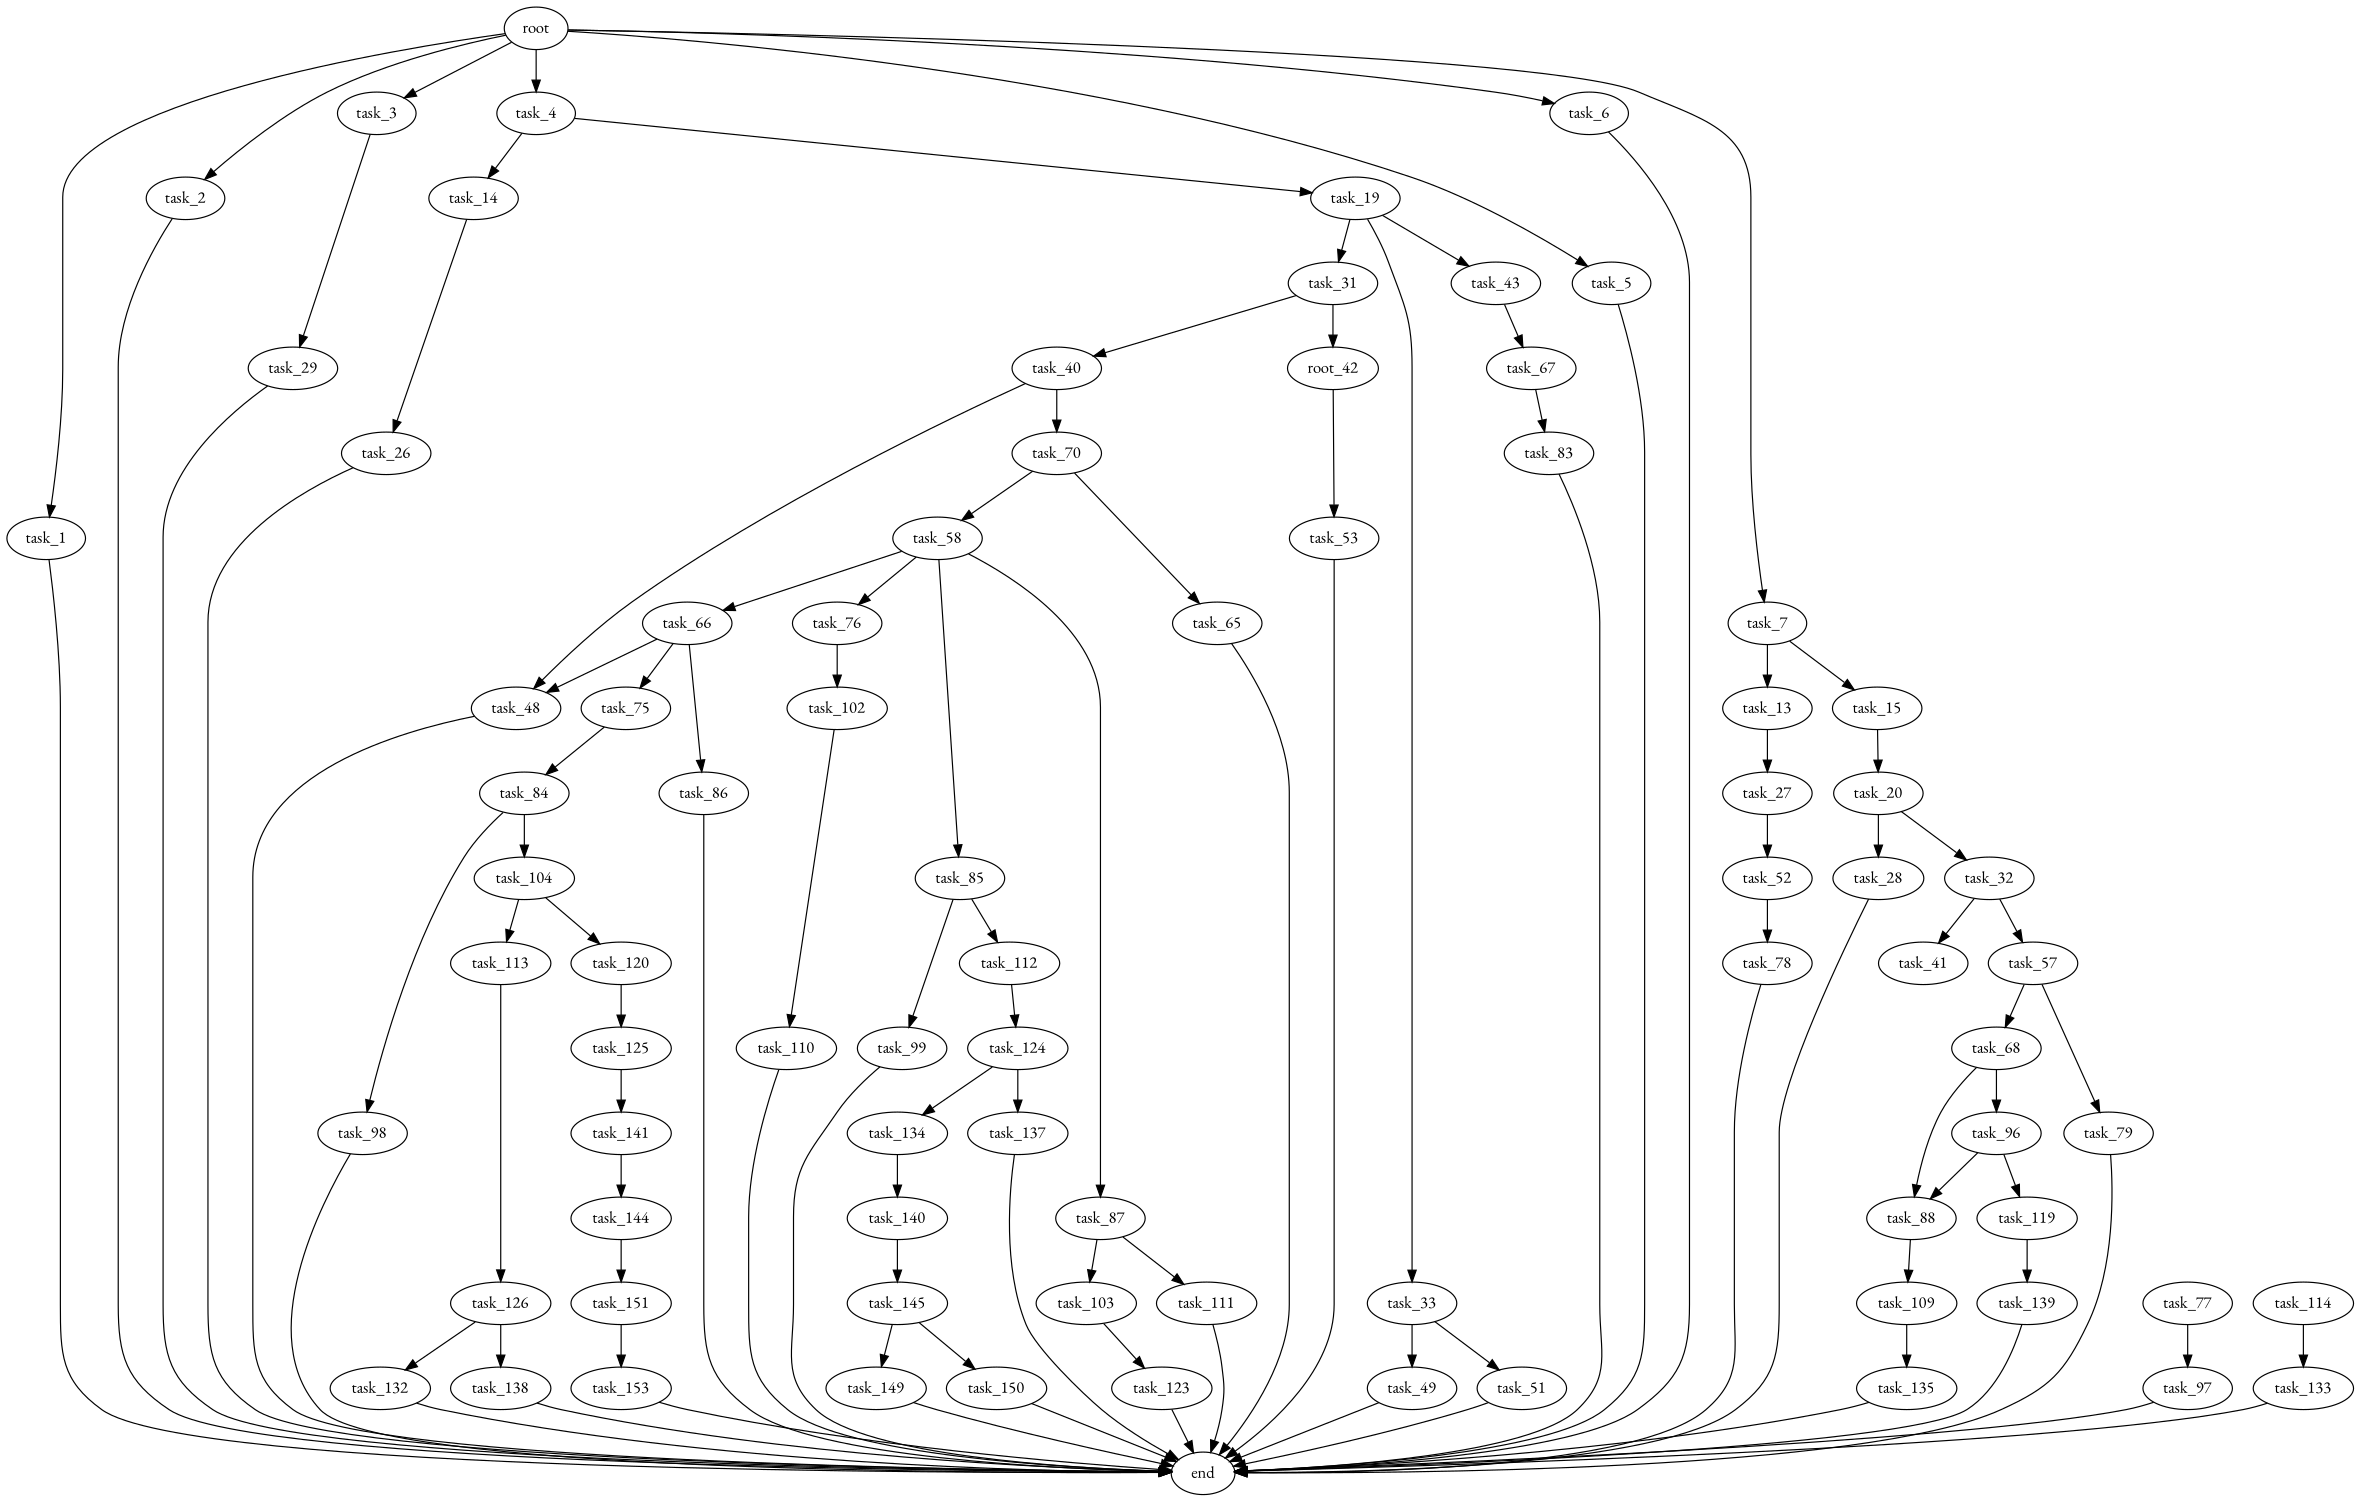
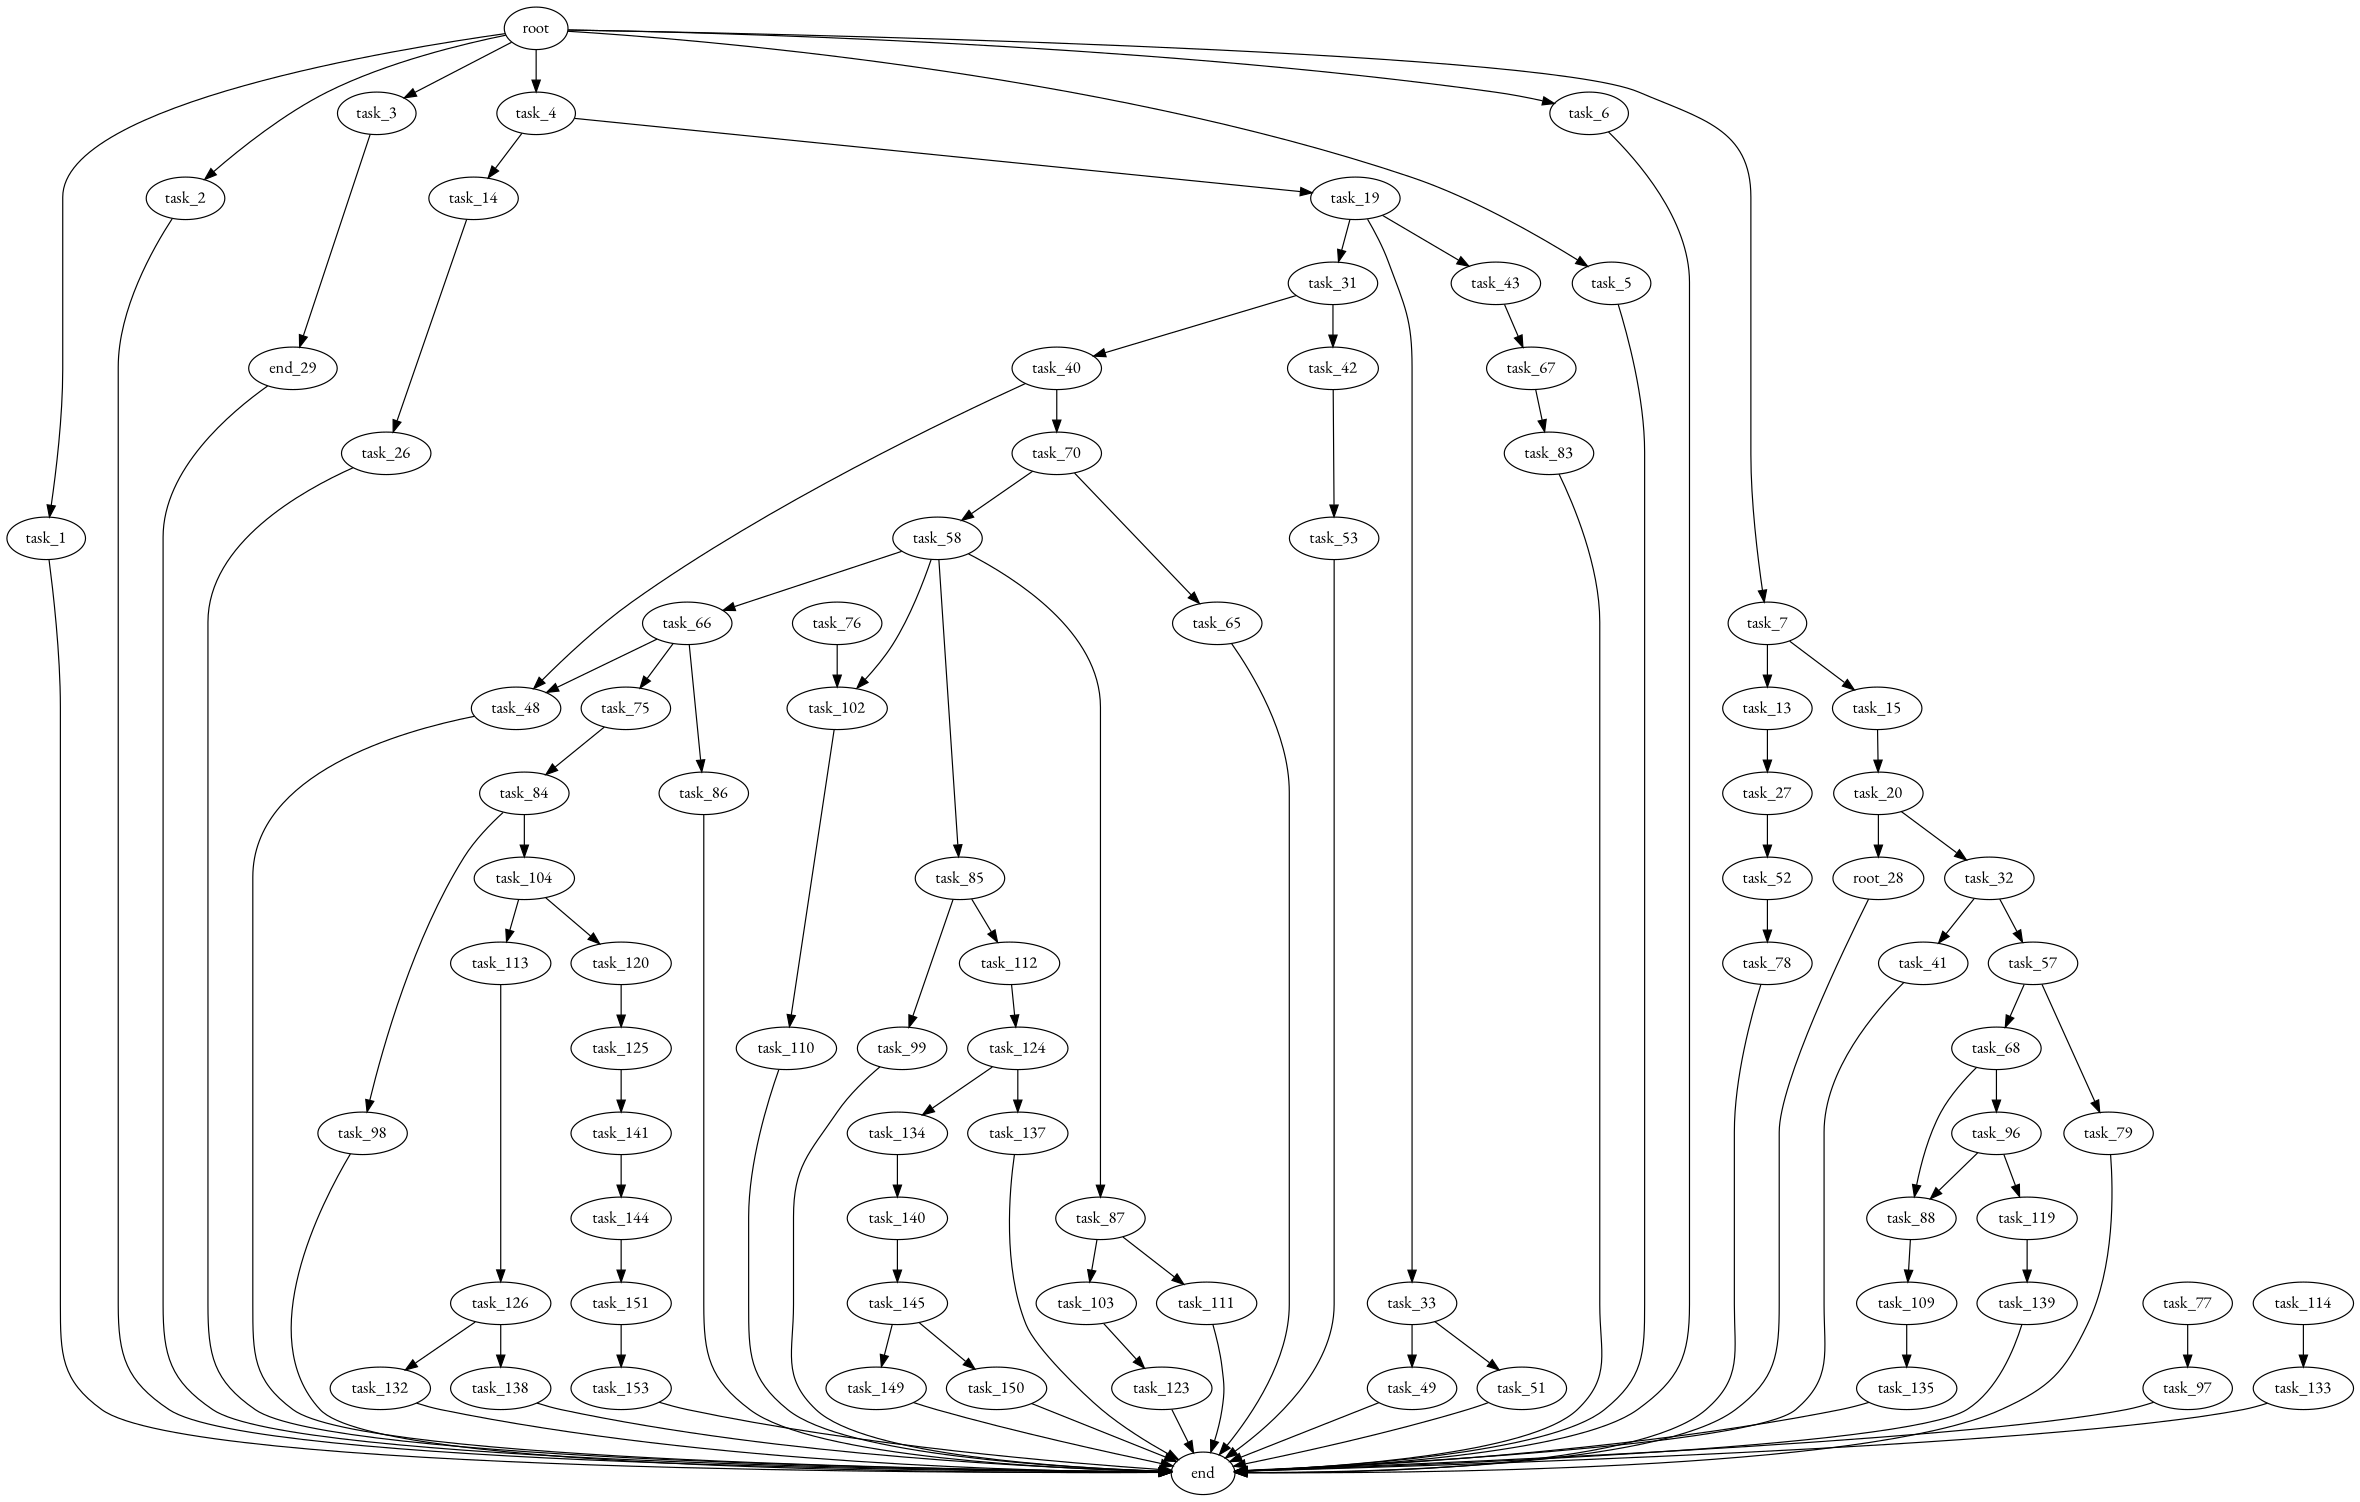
(293, 368) -> (293, 368)
(1333, 368) -> (1333, 368)
(892, 577) -> (905, 623)
(1878, 878) -> (1878, 878)
none -> (1798, 1407)
